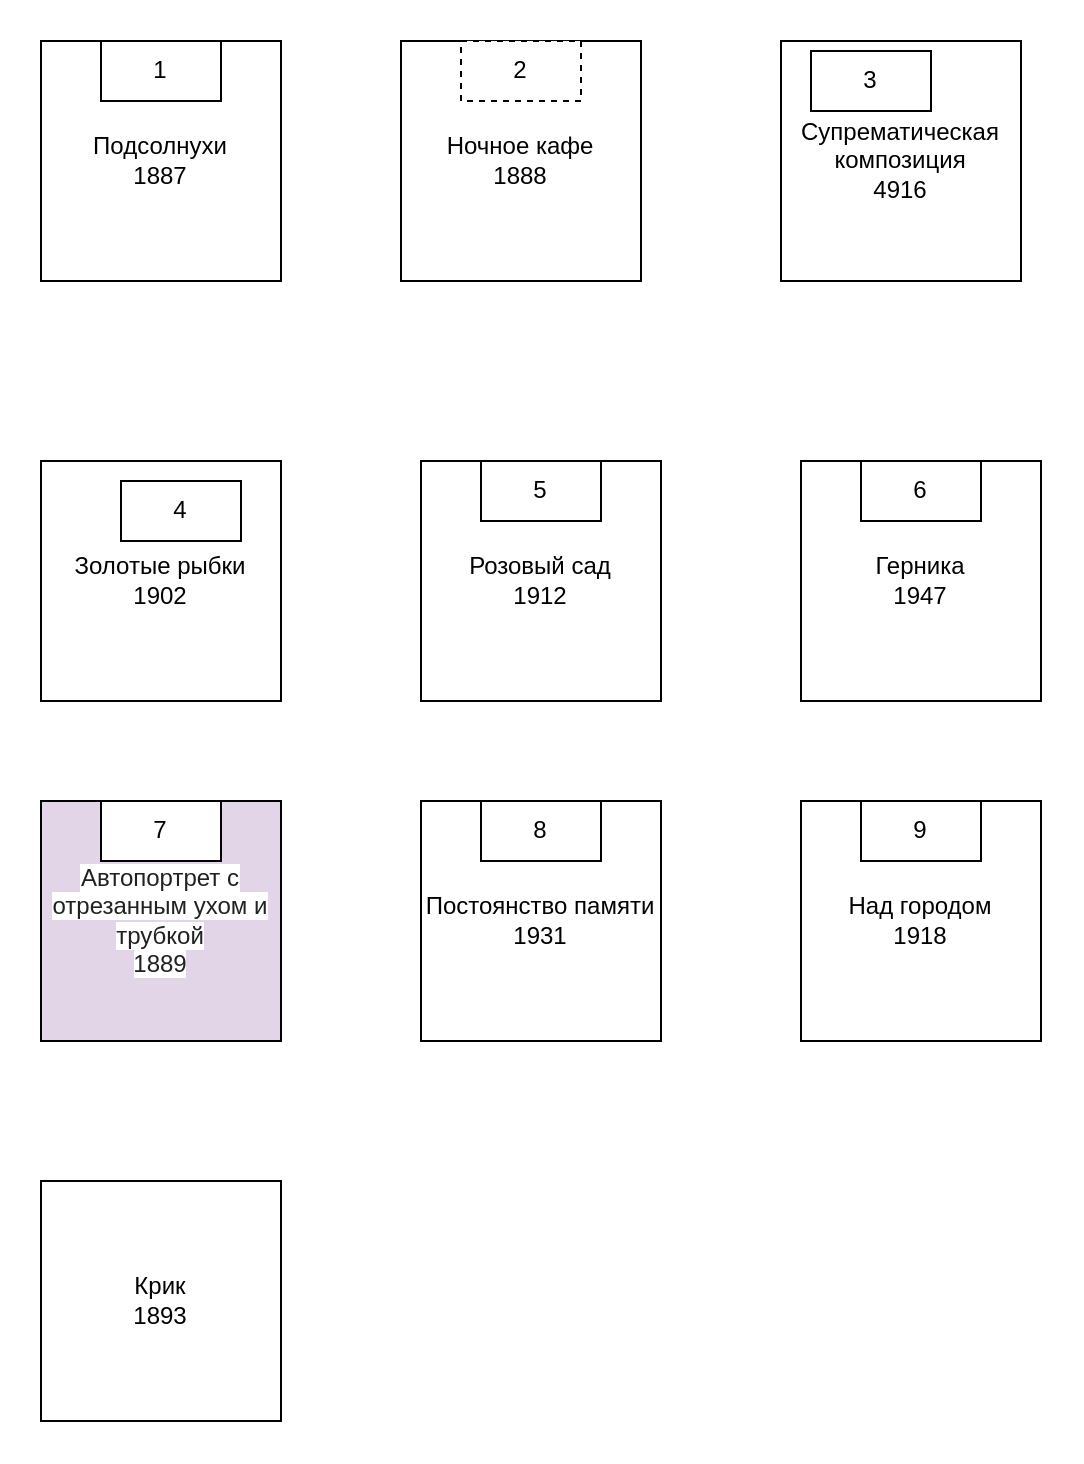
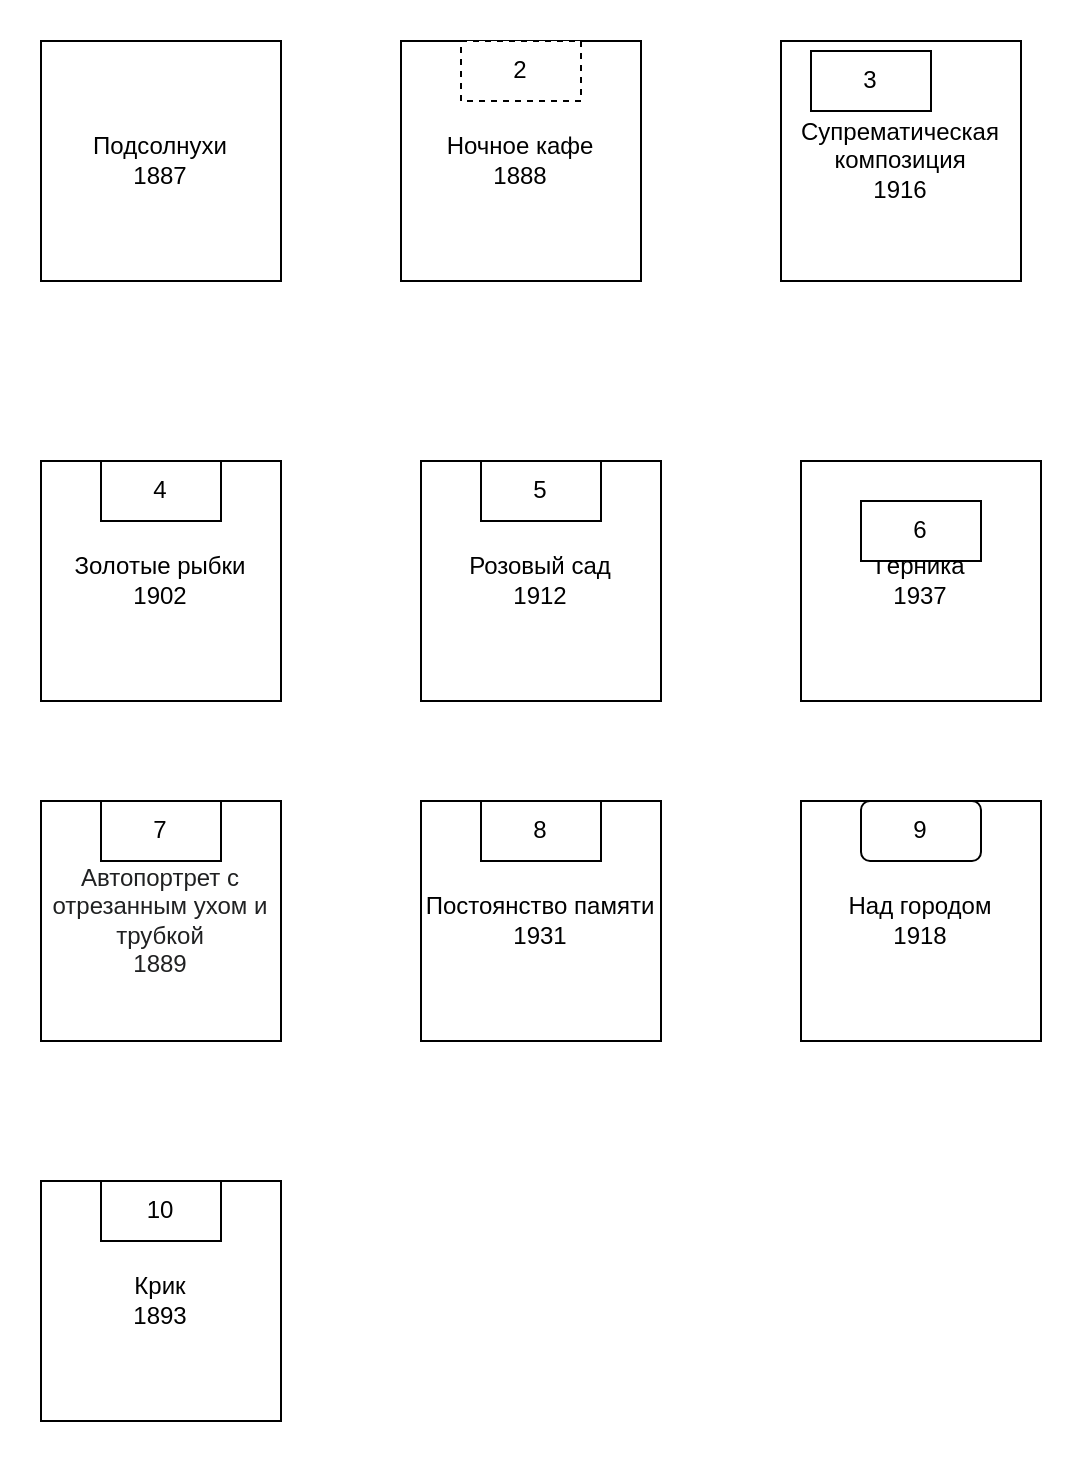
(161, 71) -> none
(901, 161) -> (901, 161)
(921, 491) -> (921, 531)
(181, 511) -> (161, 491)
(921, 581) -> (921, 581)
(921, 831) -> (921, 831)
(161, 921) -> (161, 921)
none -> (161, 1211)
